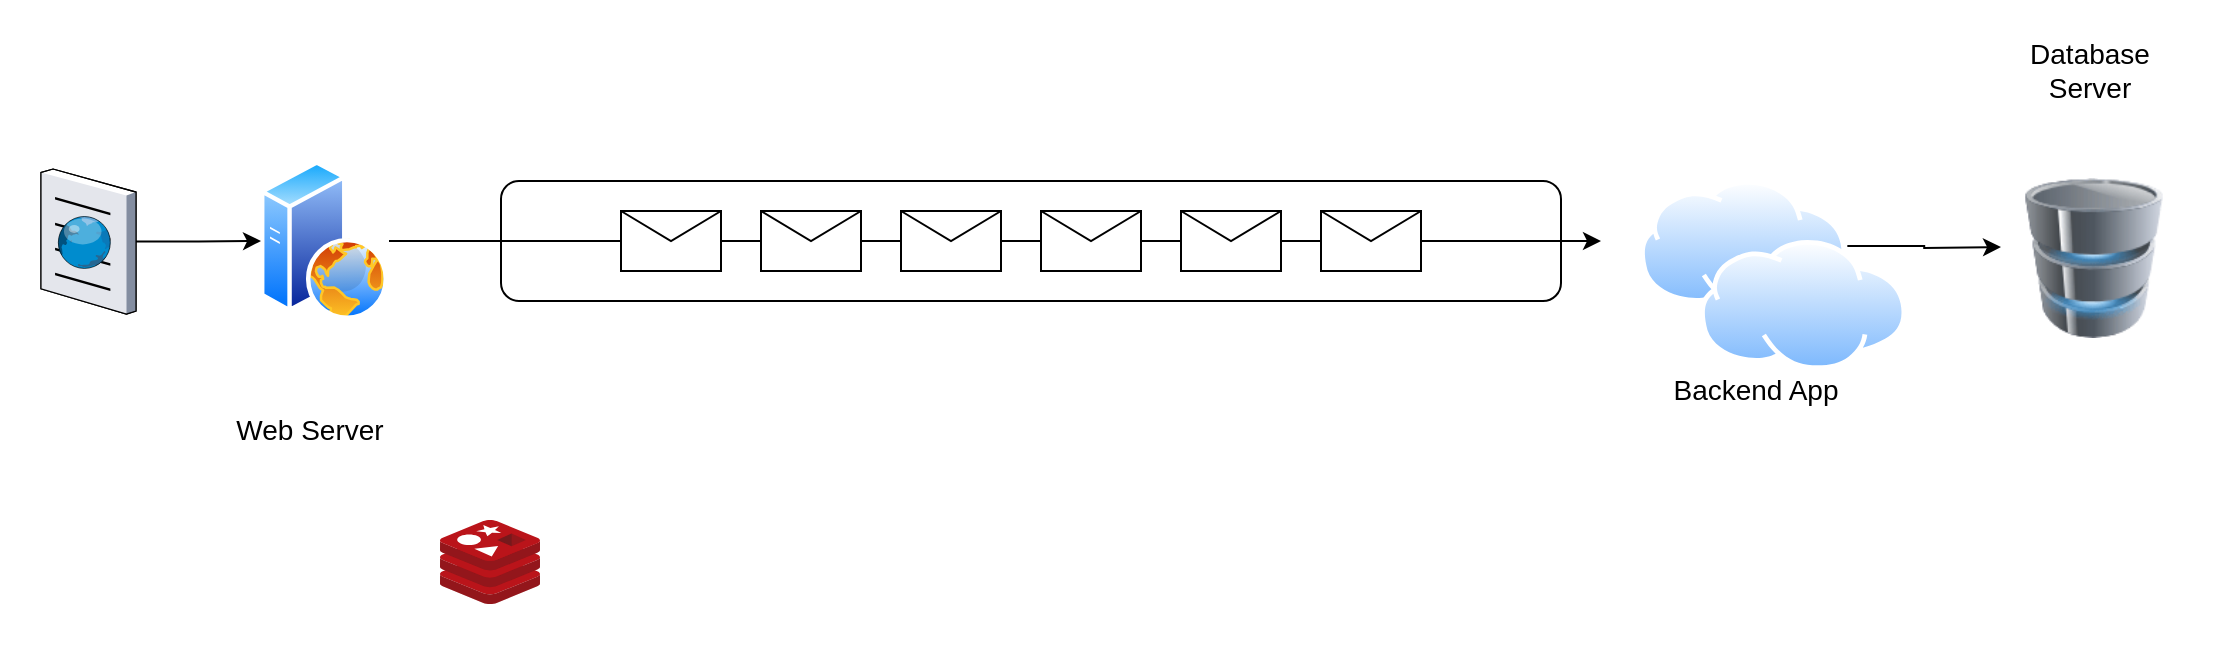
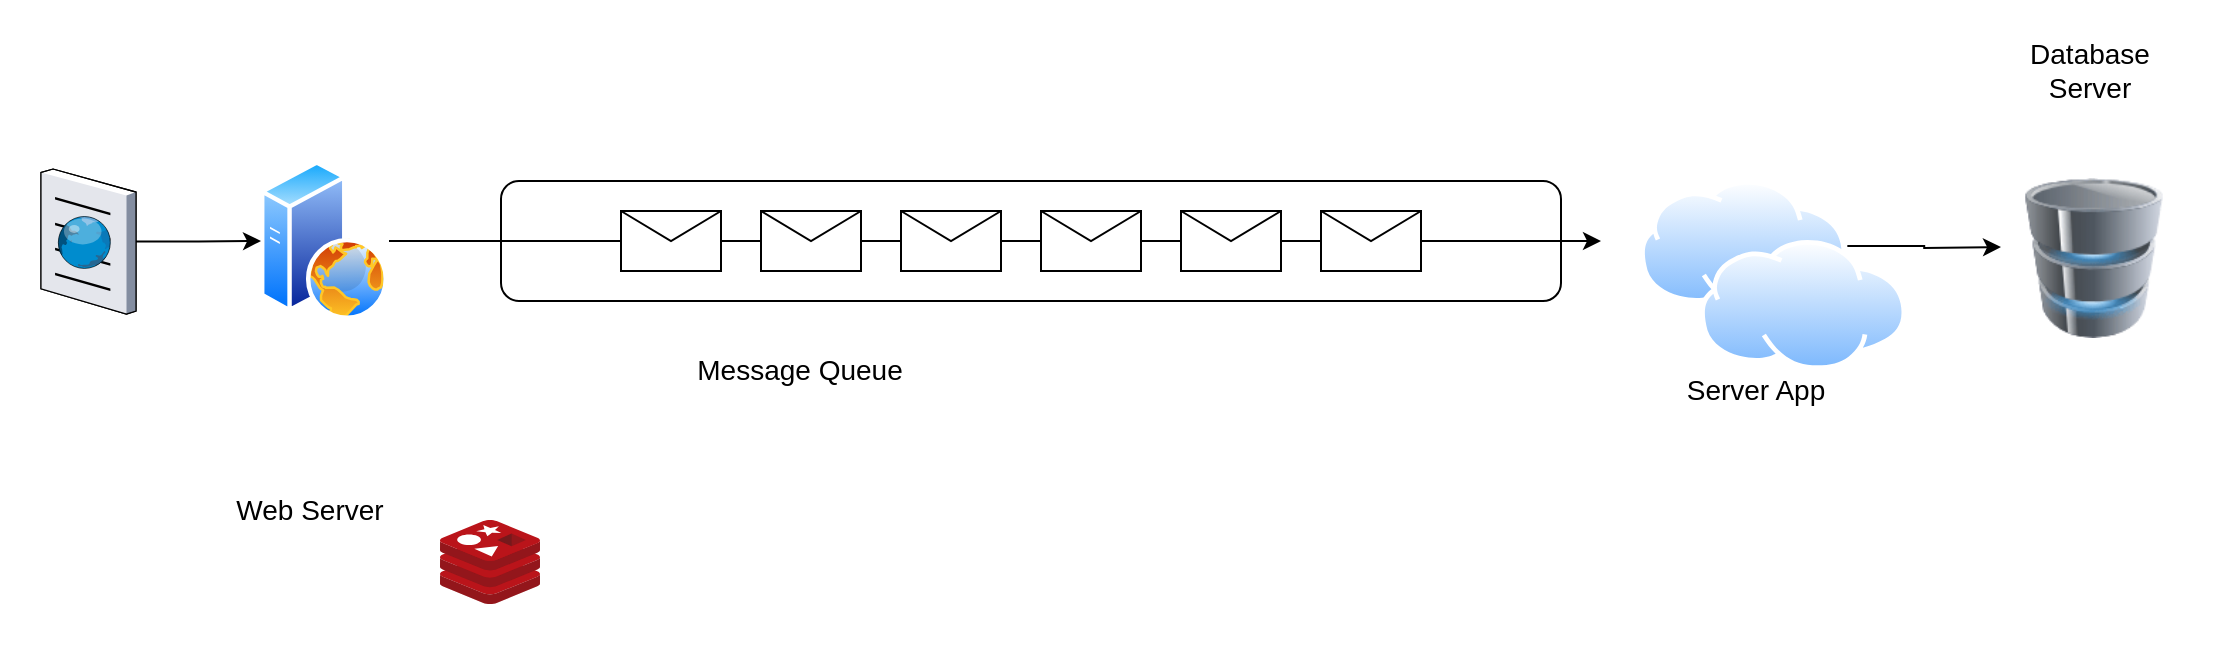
none -> (801, 371)
(1757, 391) -> (1757, 391)
(311, 431) -> (311, 511)
